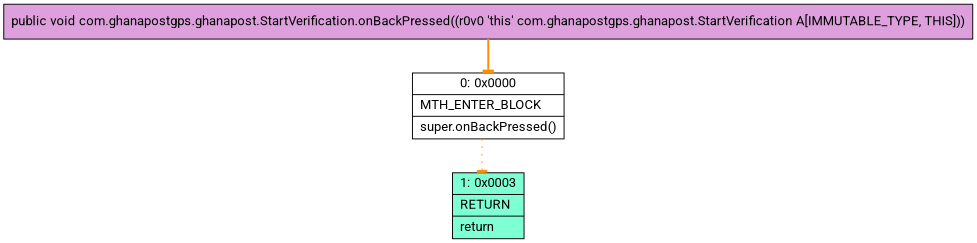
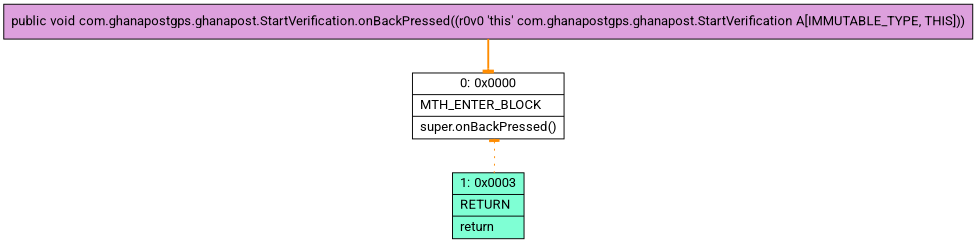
(482, 154) -> (495, 158)
